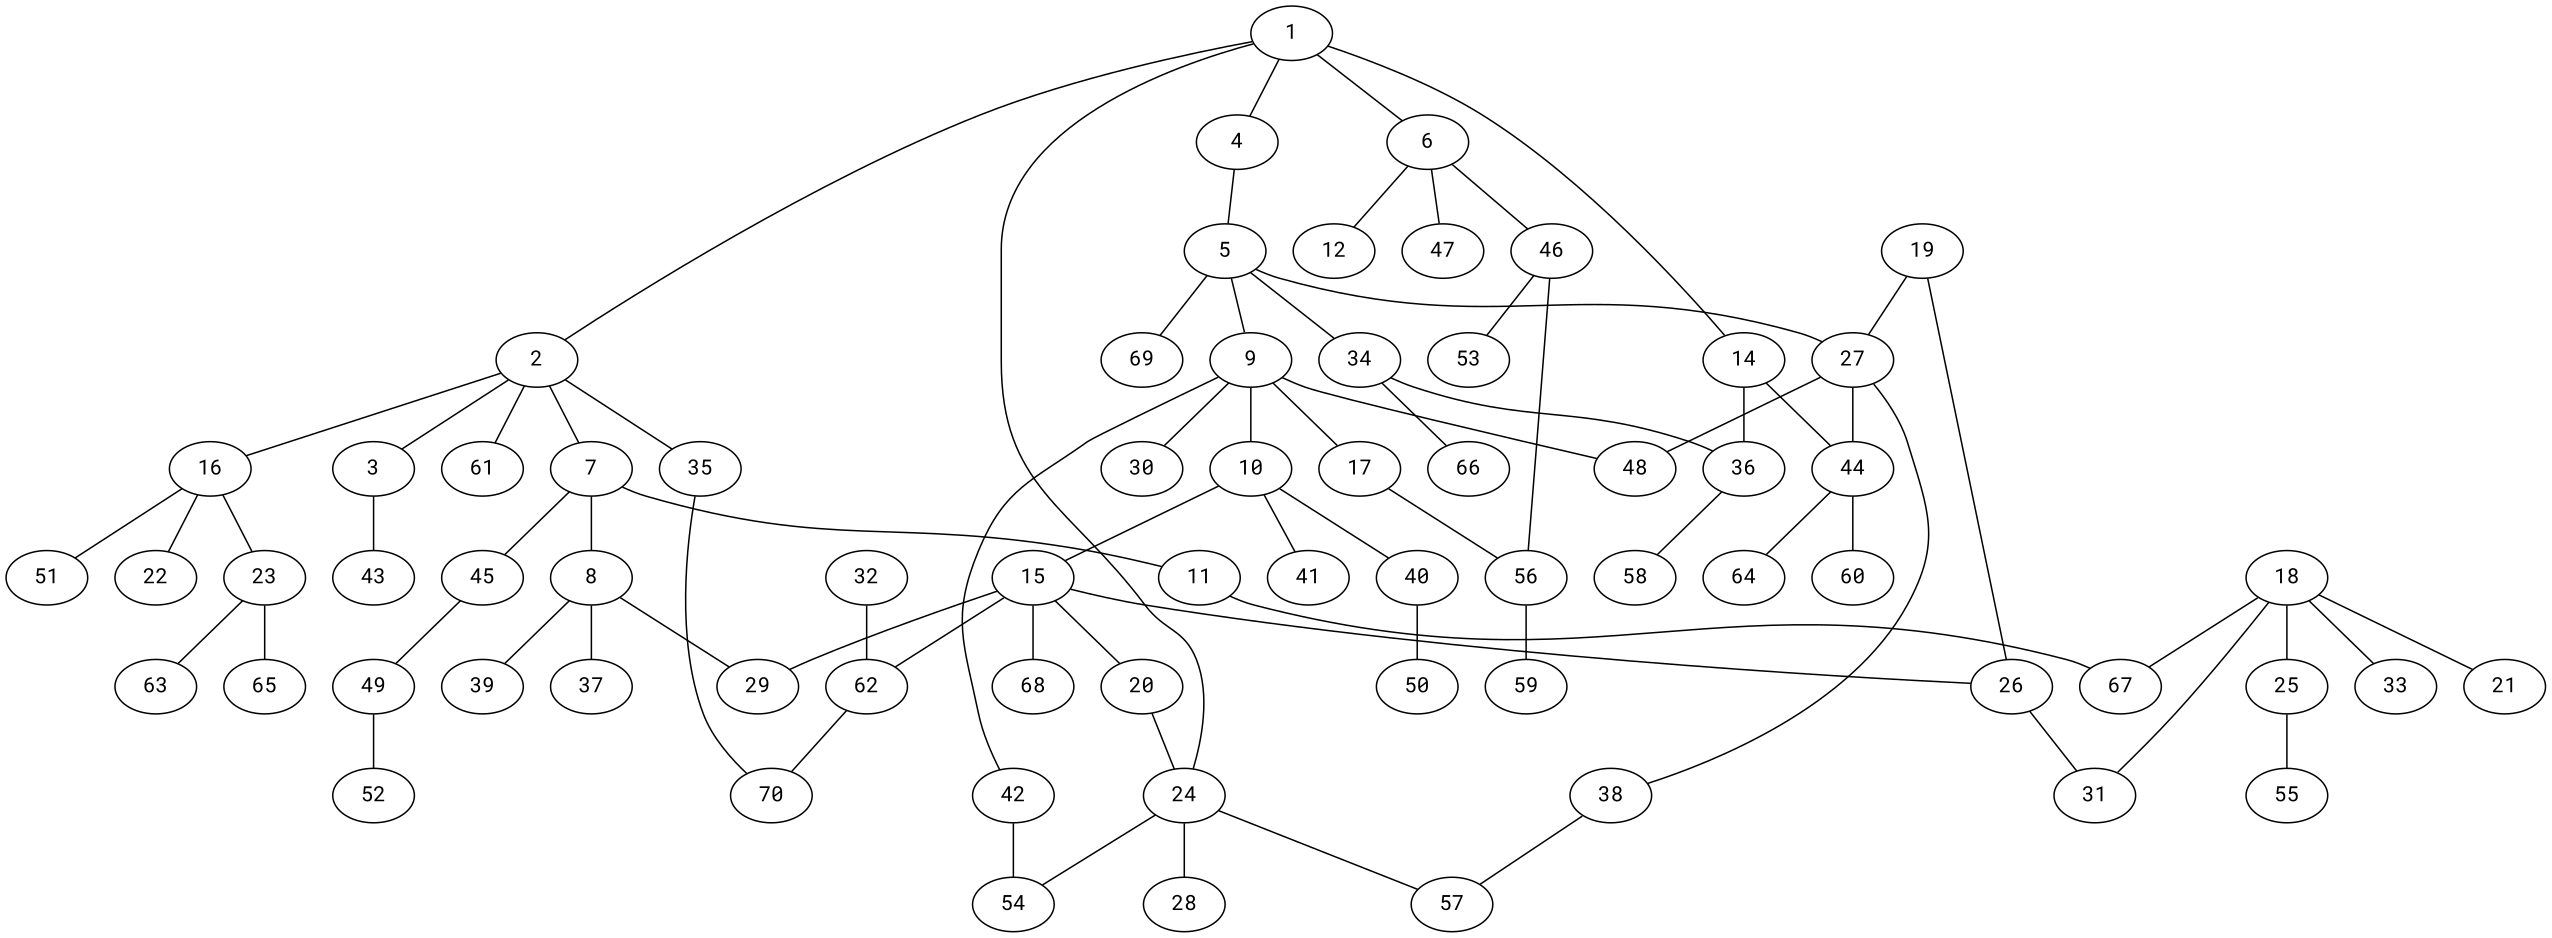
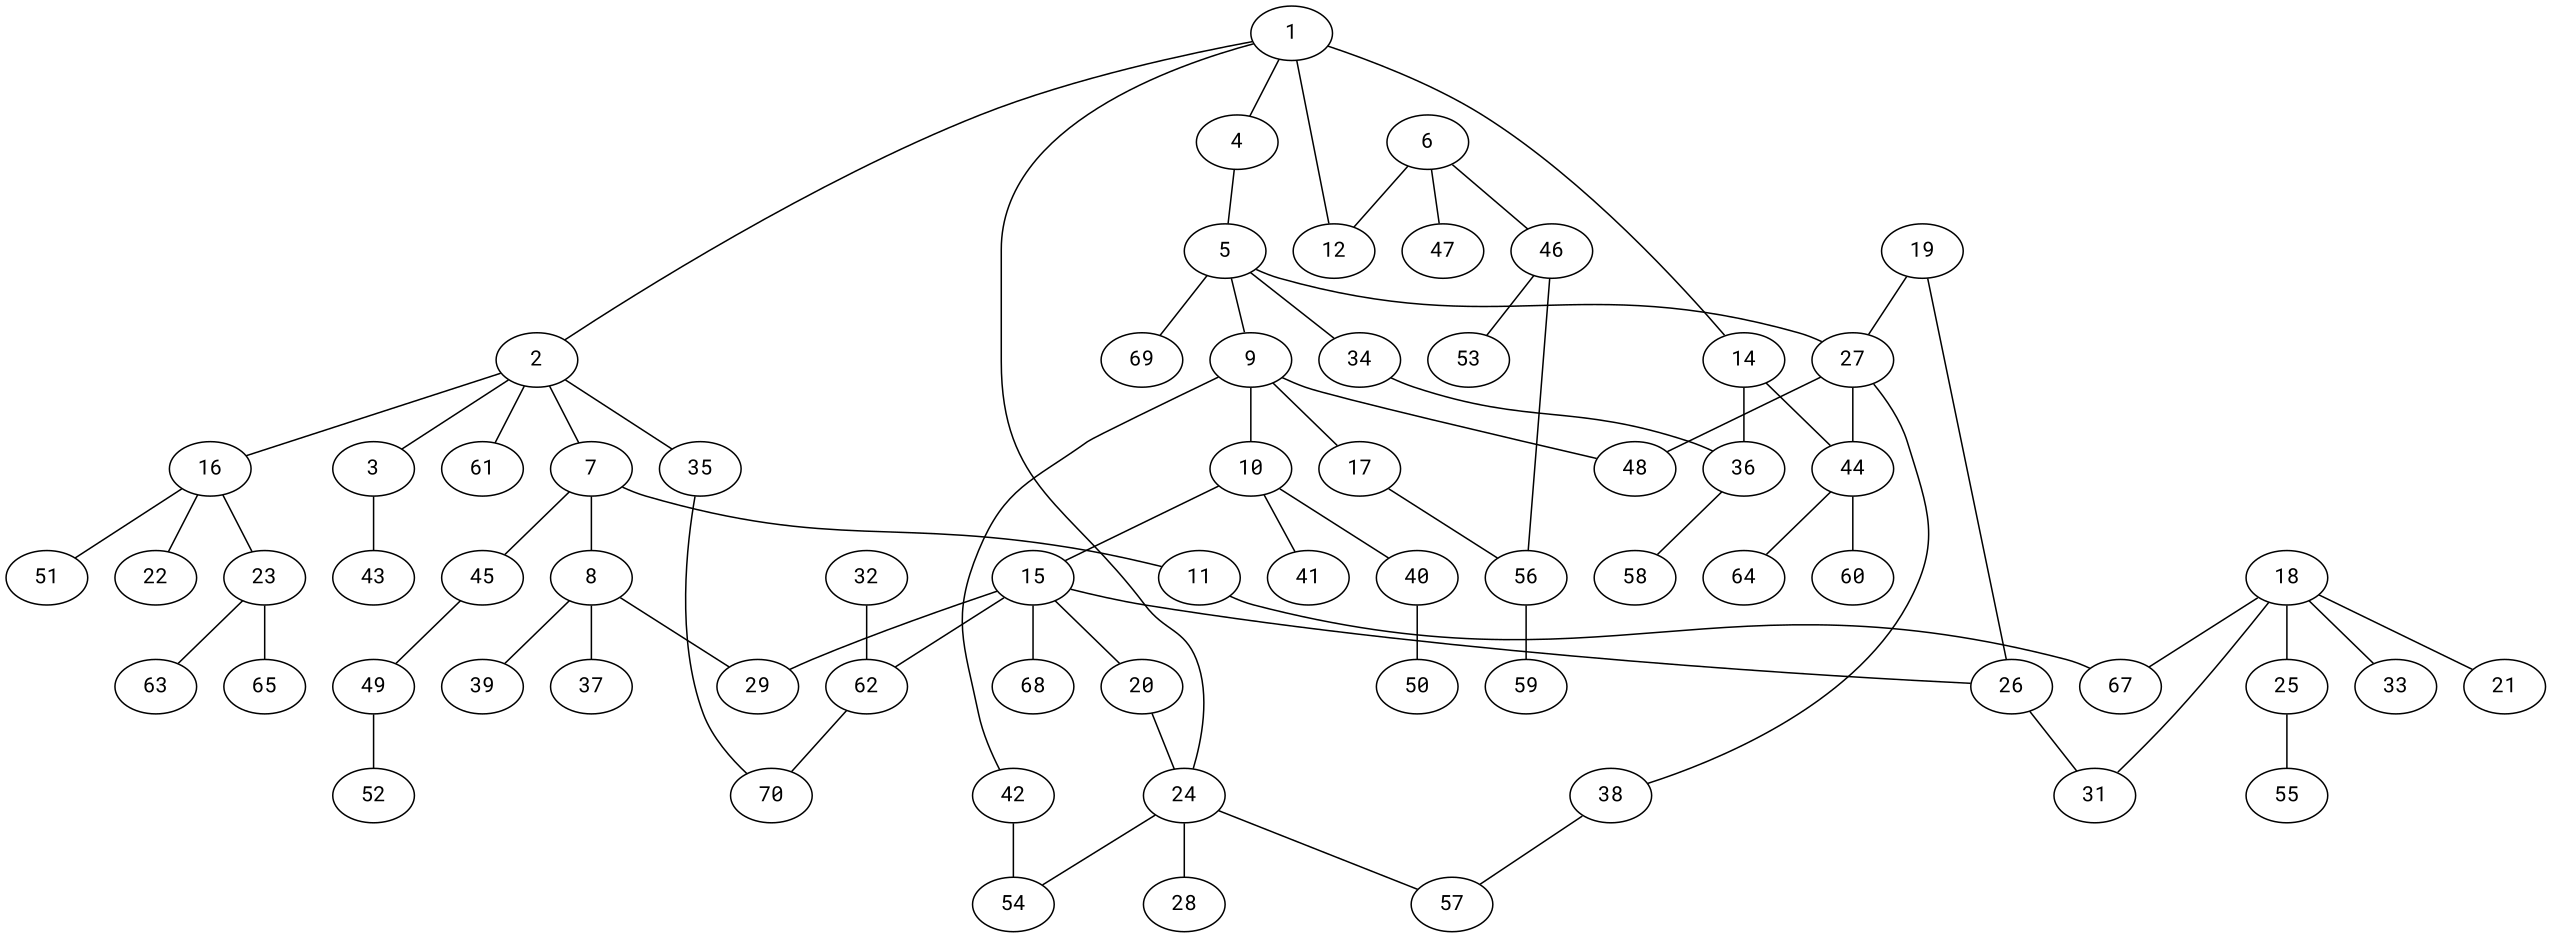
(1360, 88) -> (1313, 142)
(1142, 469) -> none
(1469, 469) -> none
